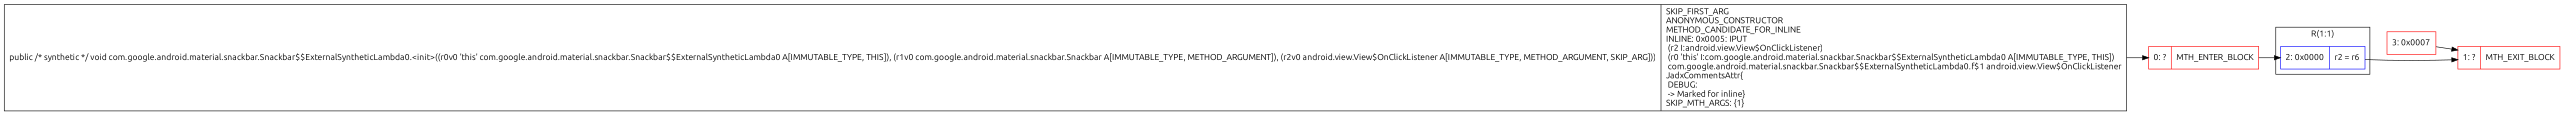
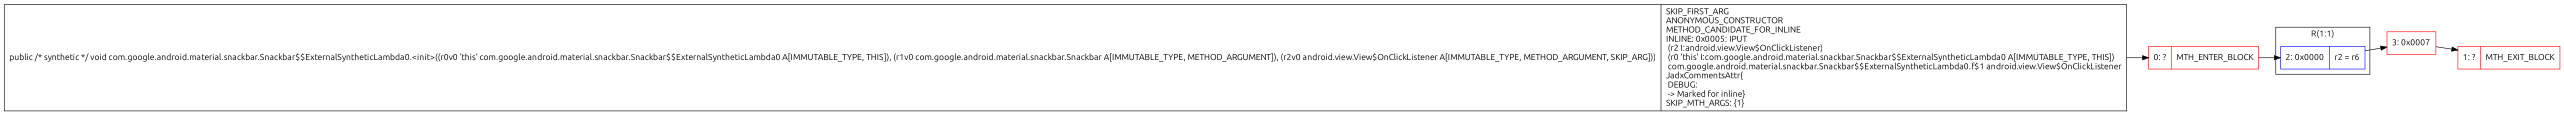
(2408, 60) -> (2374, 49)
